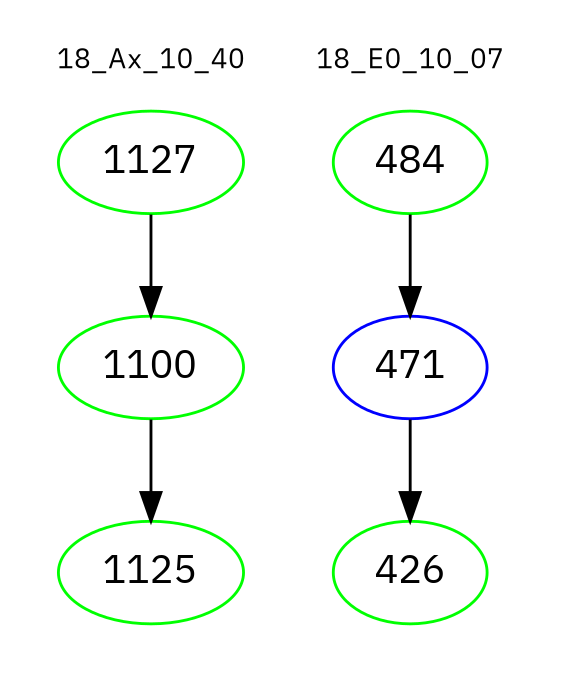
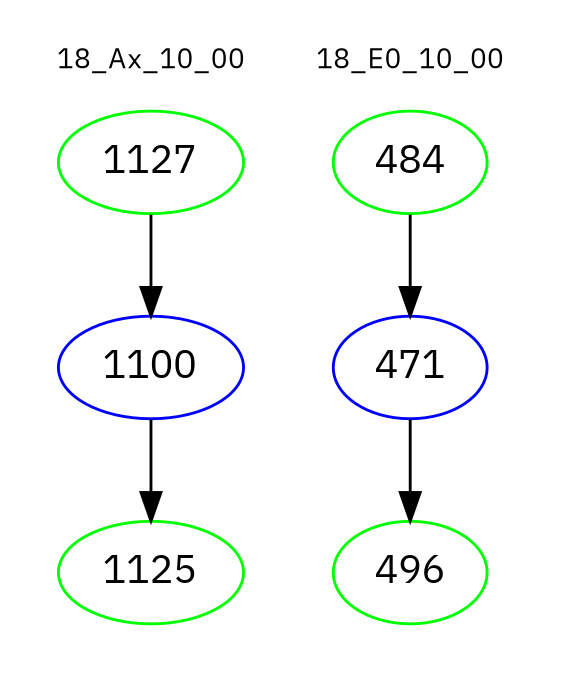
(152, 61) -> (152, 61)
(412, 61) -> (412, 61)
(151, 367) -> (151, 367)
(410, 573) -> (410, 573)
